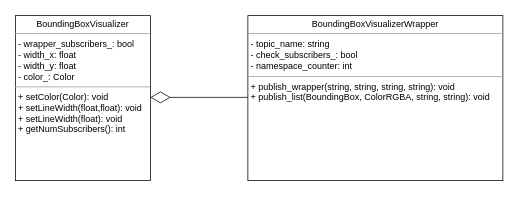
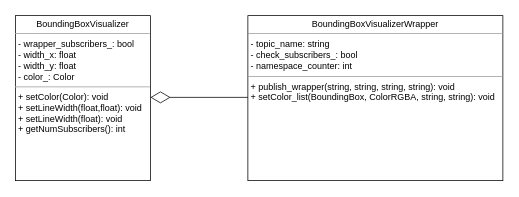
(378, 48) -> (382, 48)
